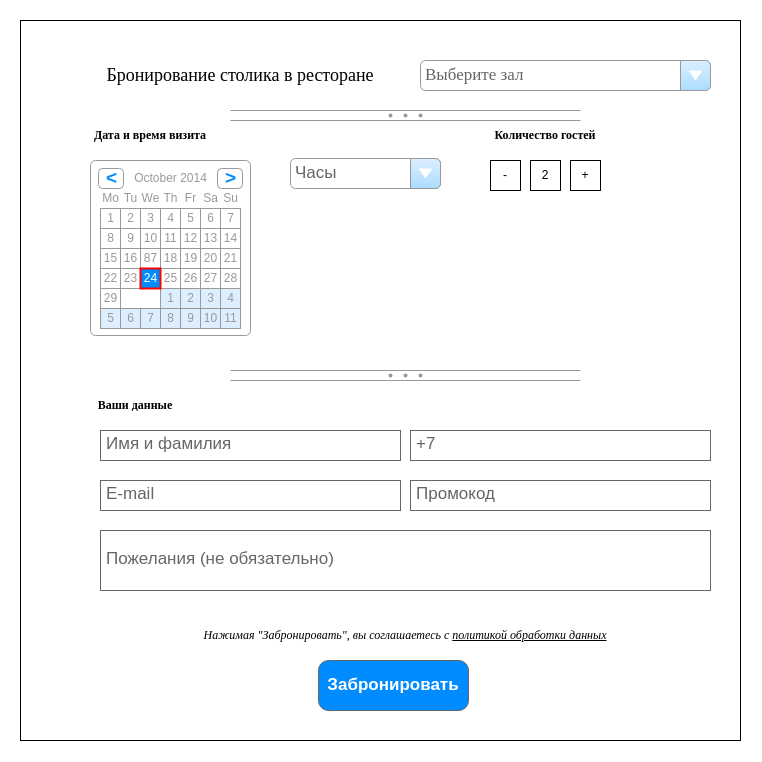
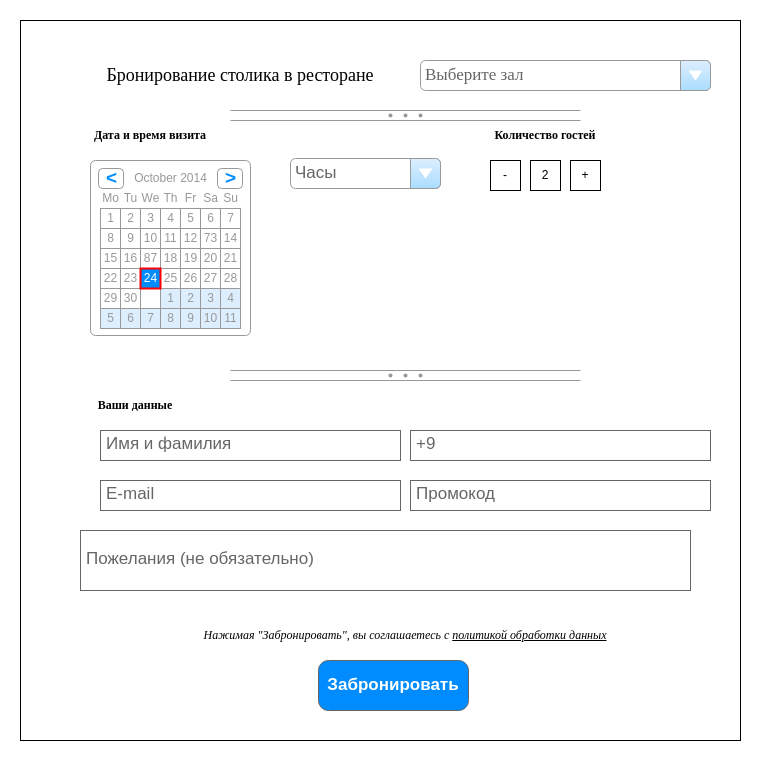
(211, 239) -> (211, 239)
none -> (131, 299)
(426, 445) -> (426, 445)
(406, 561) -> (386, 561)
